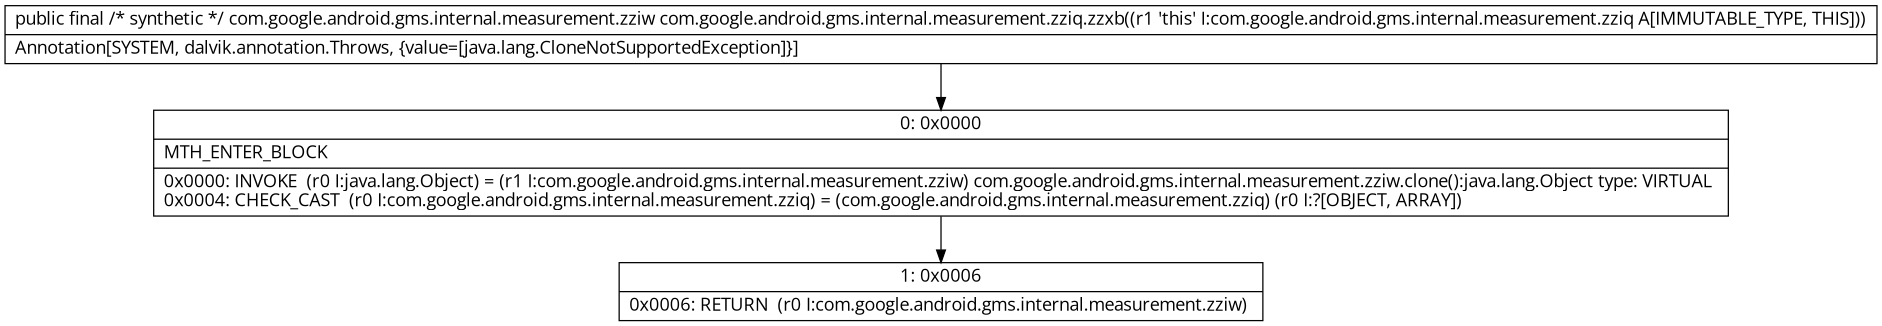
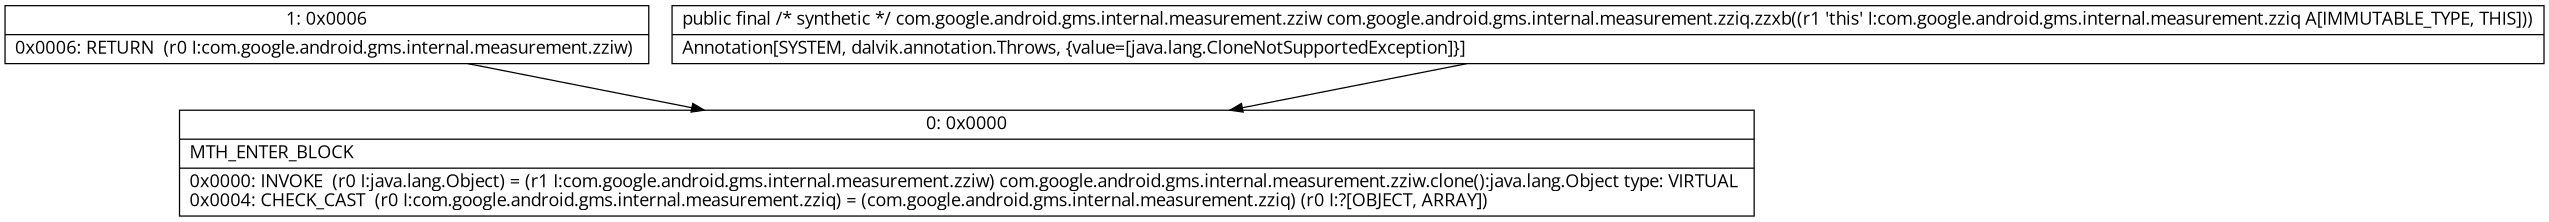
(941, 233) -> (580, 86)
